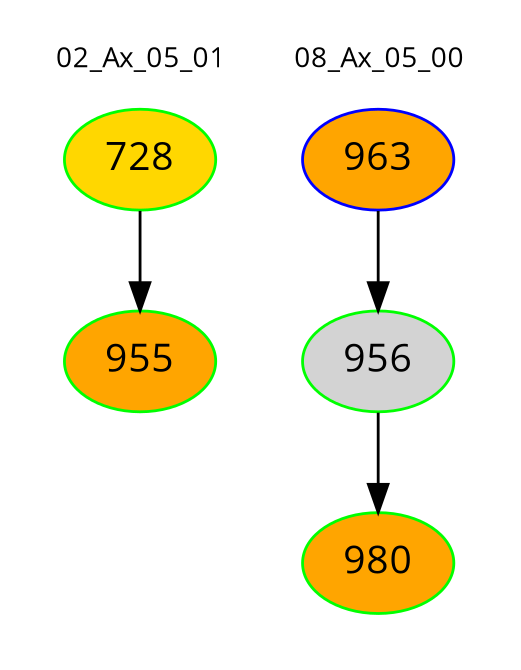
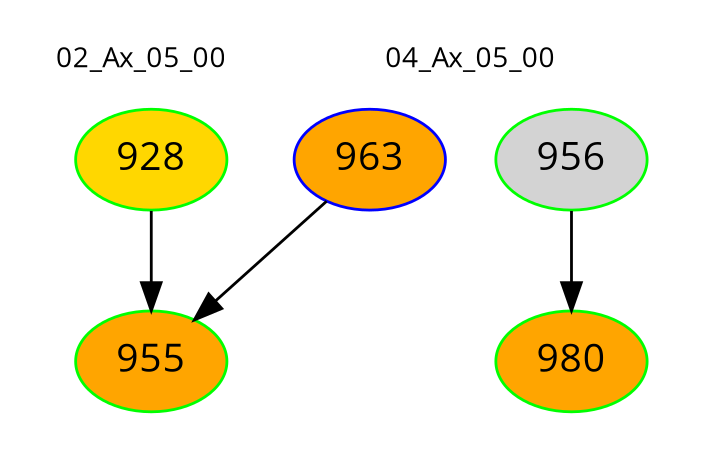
(141, 60) -> (141, 60)
(380, 60) -> (471, 60)
(140, 160) -> (151, 160)
(378, 247) -> (290, 234)
